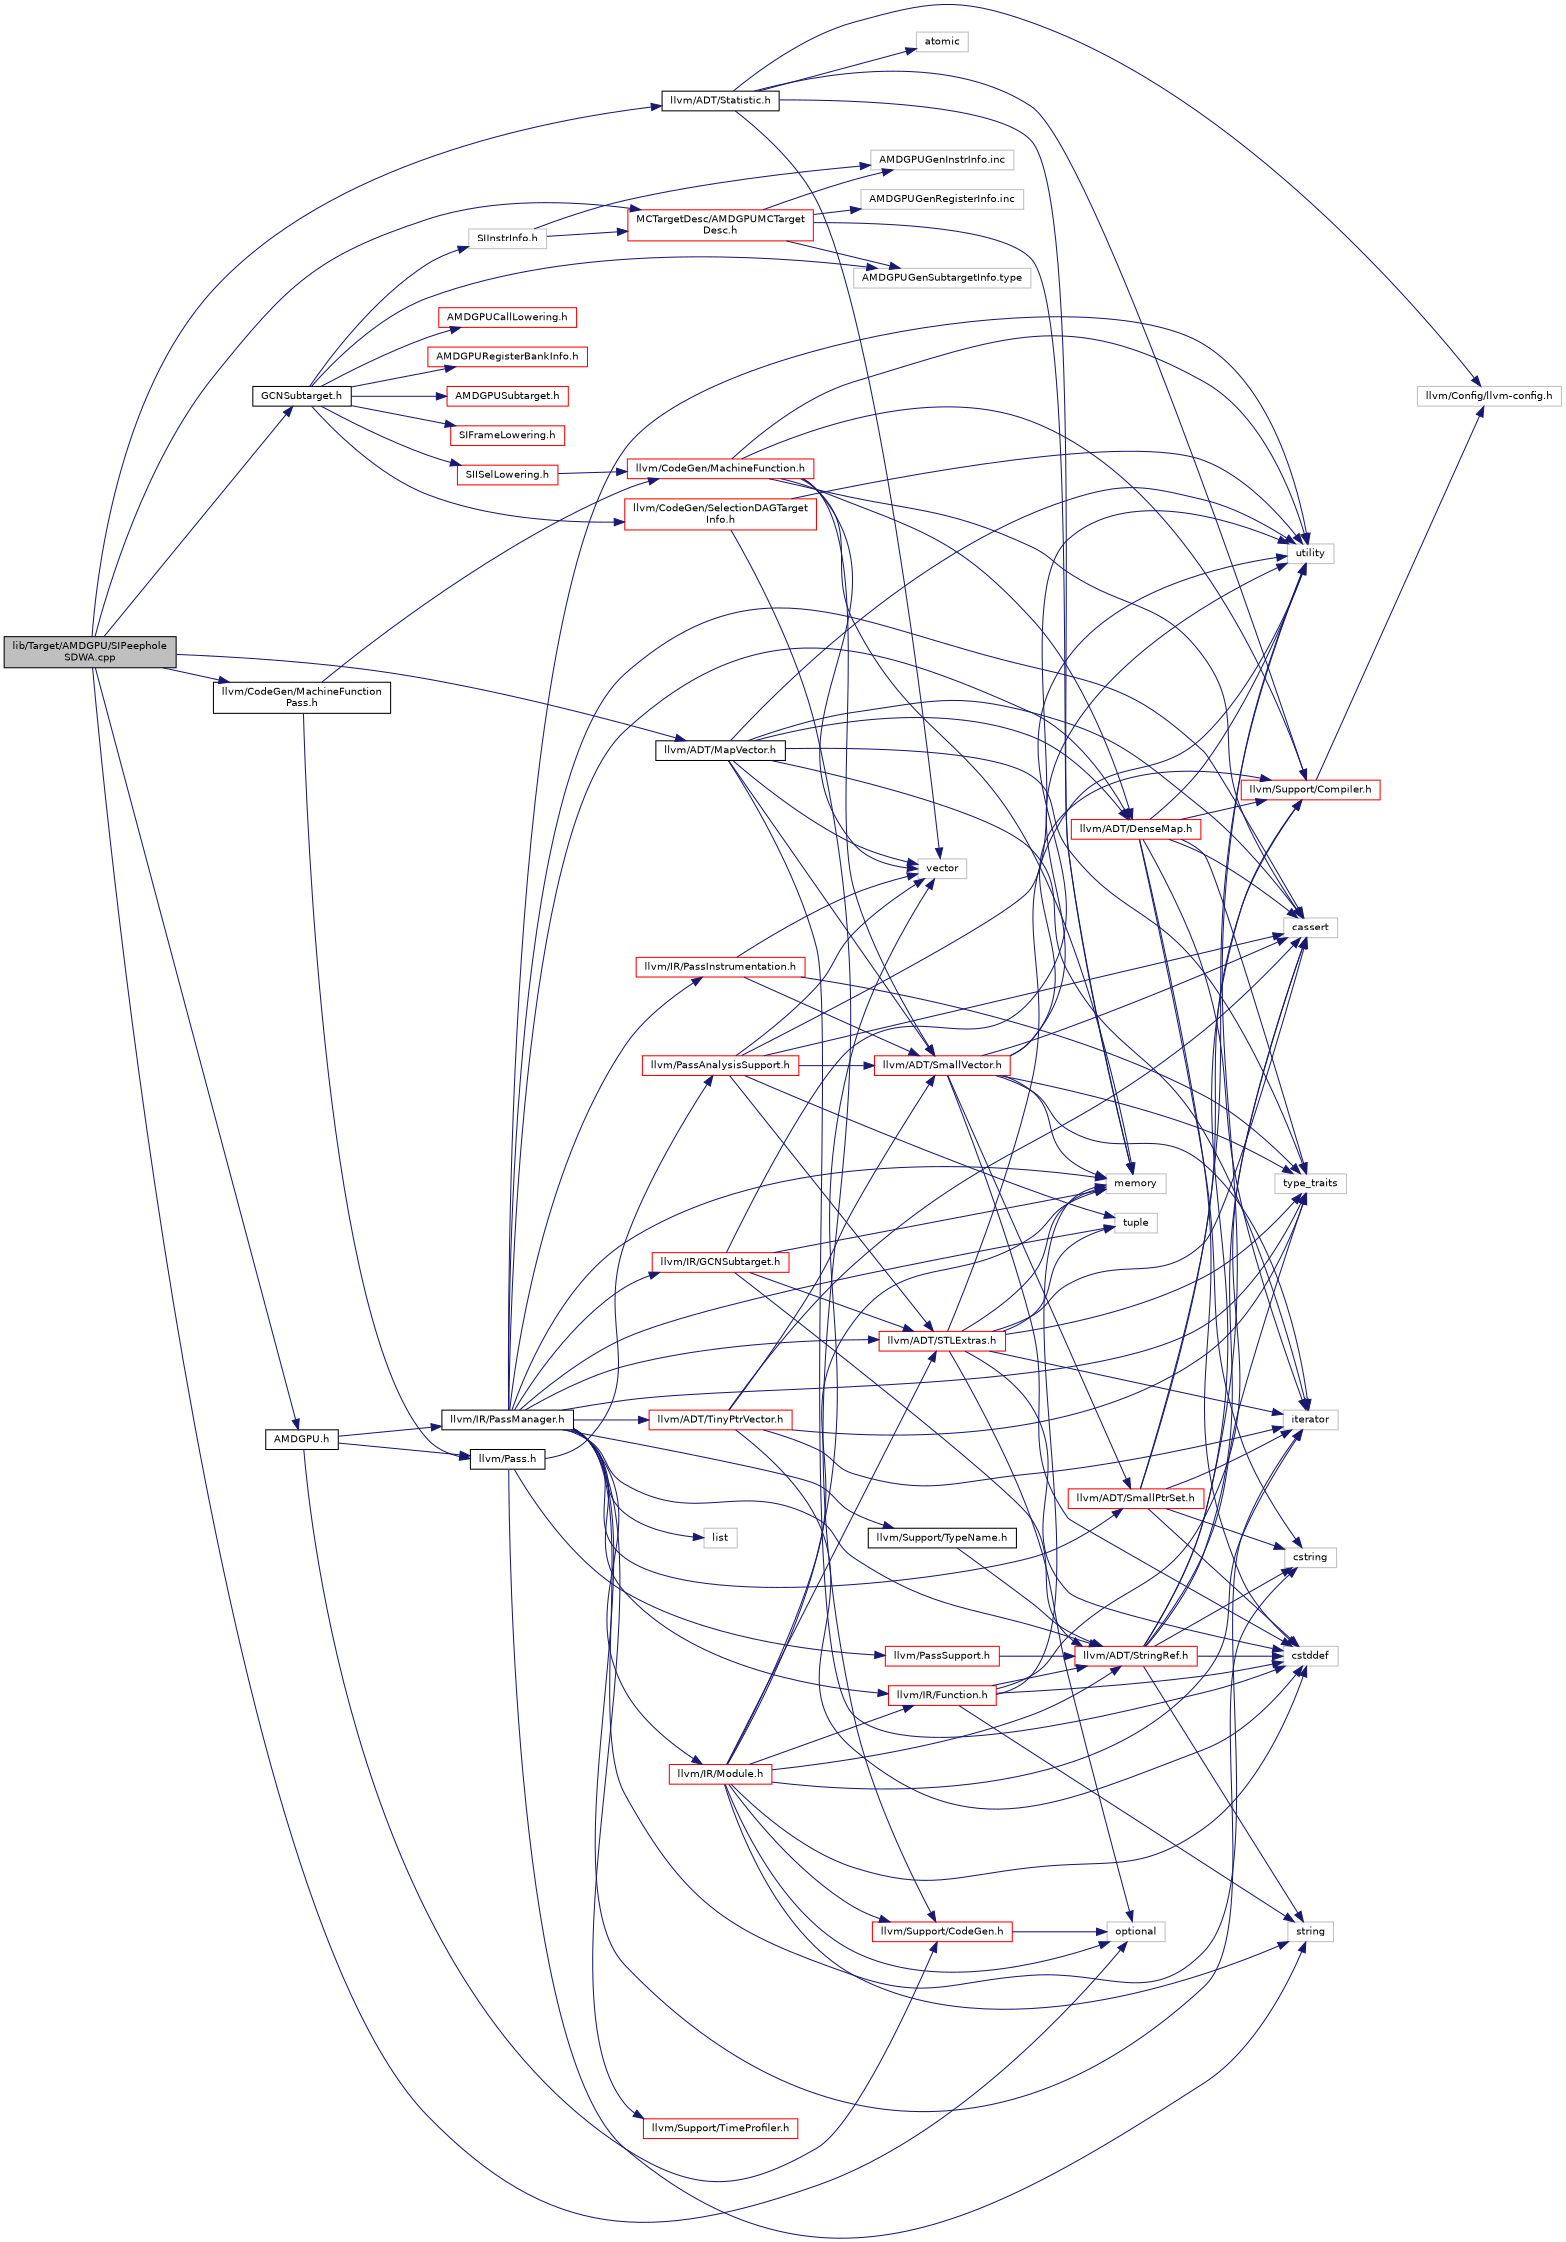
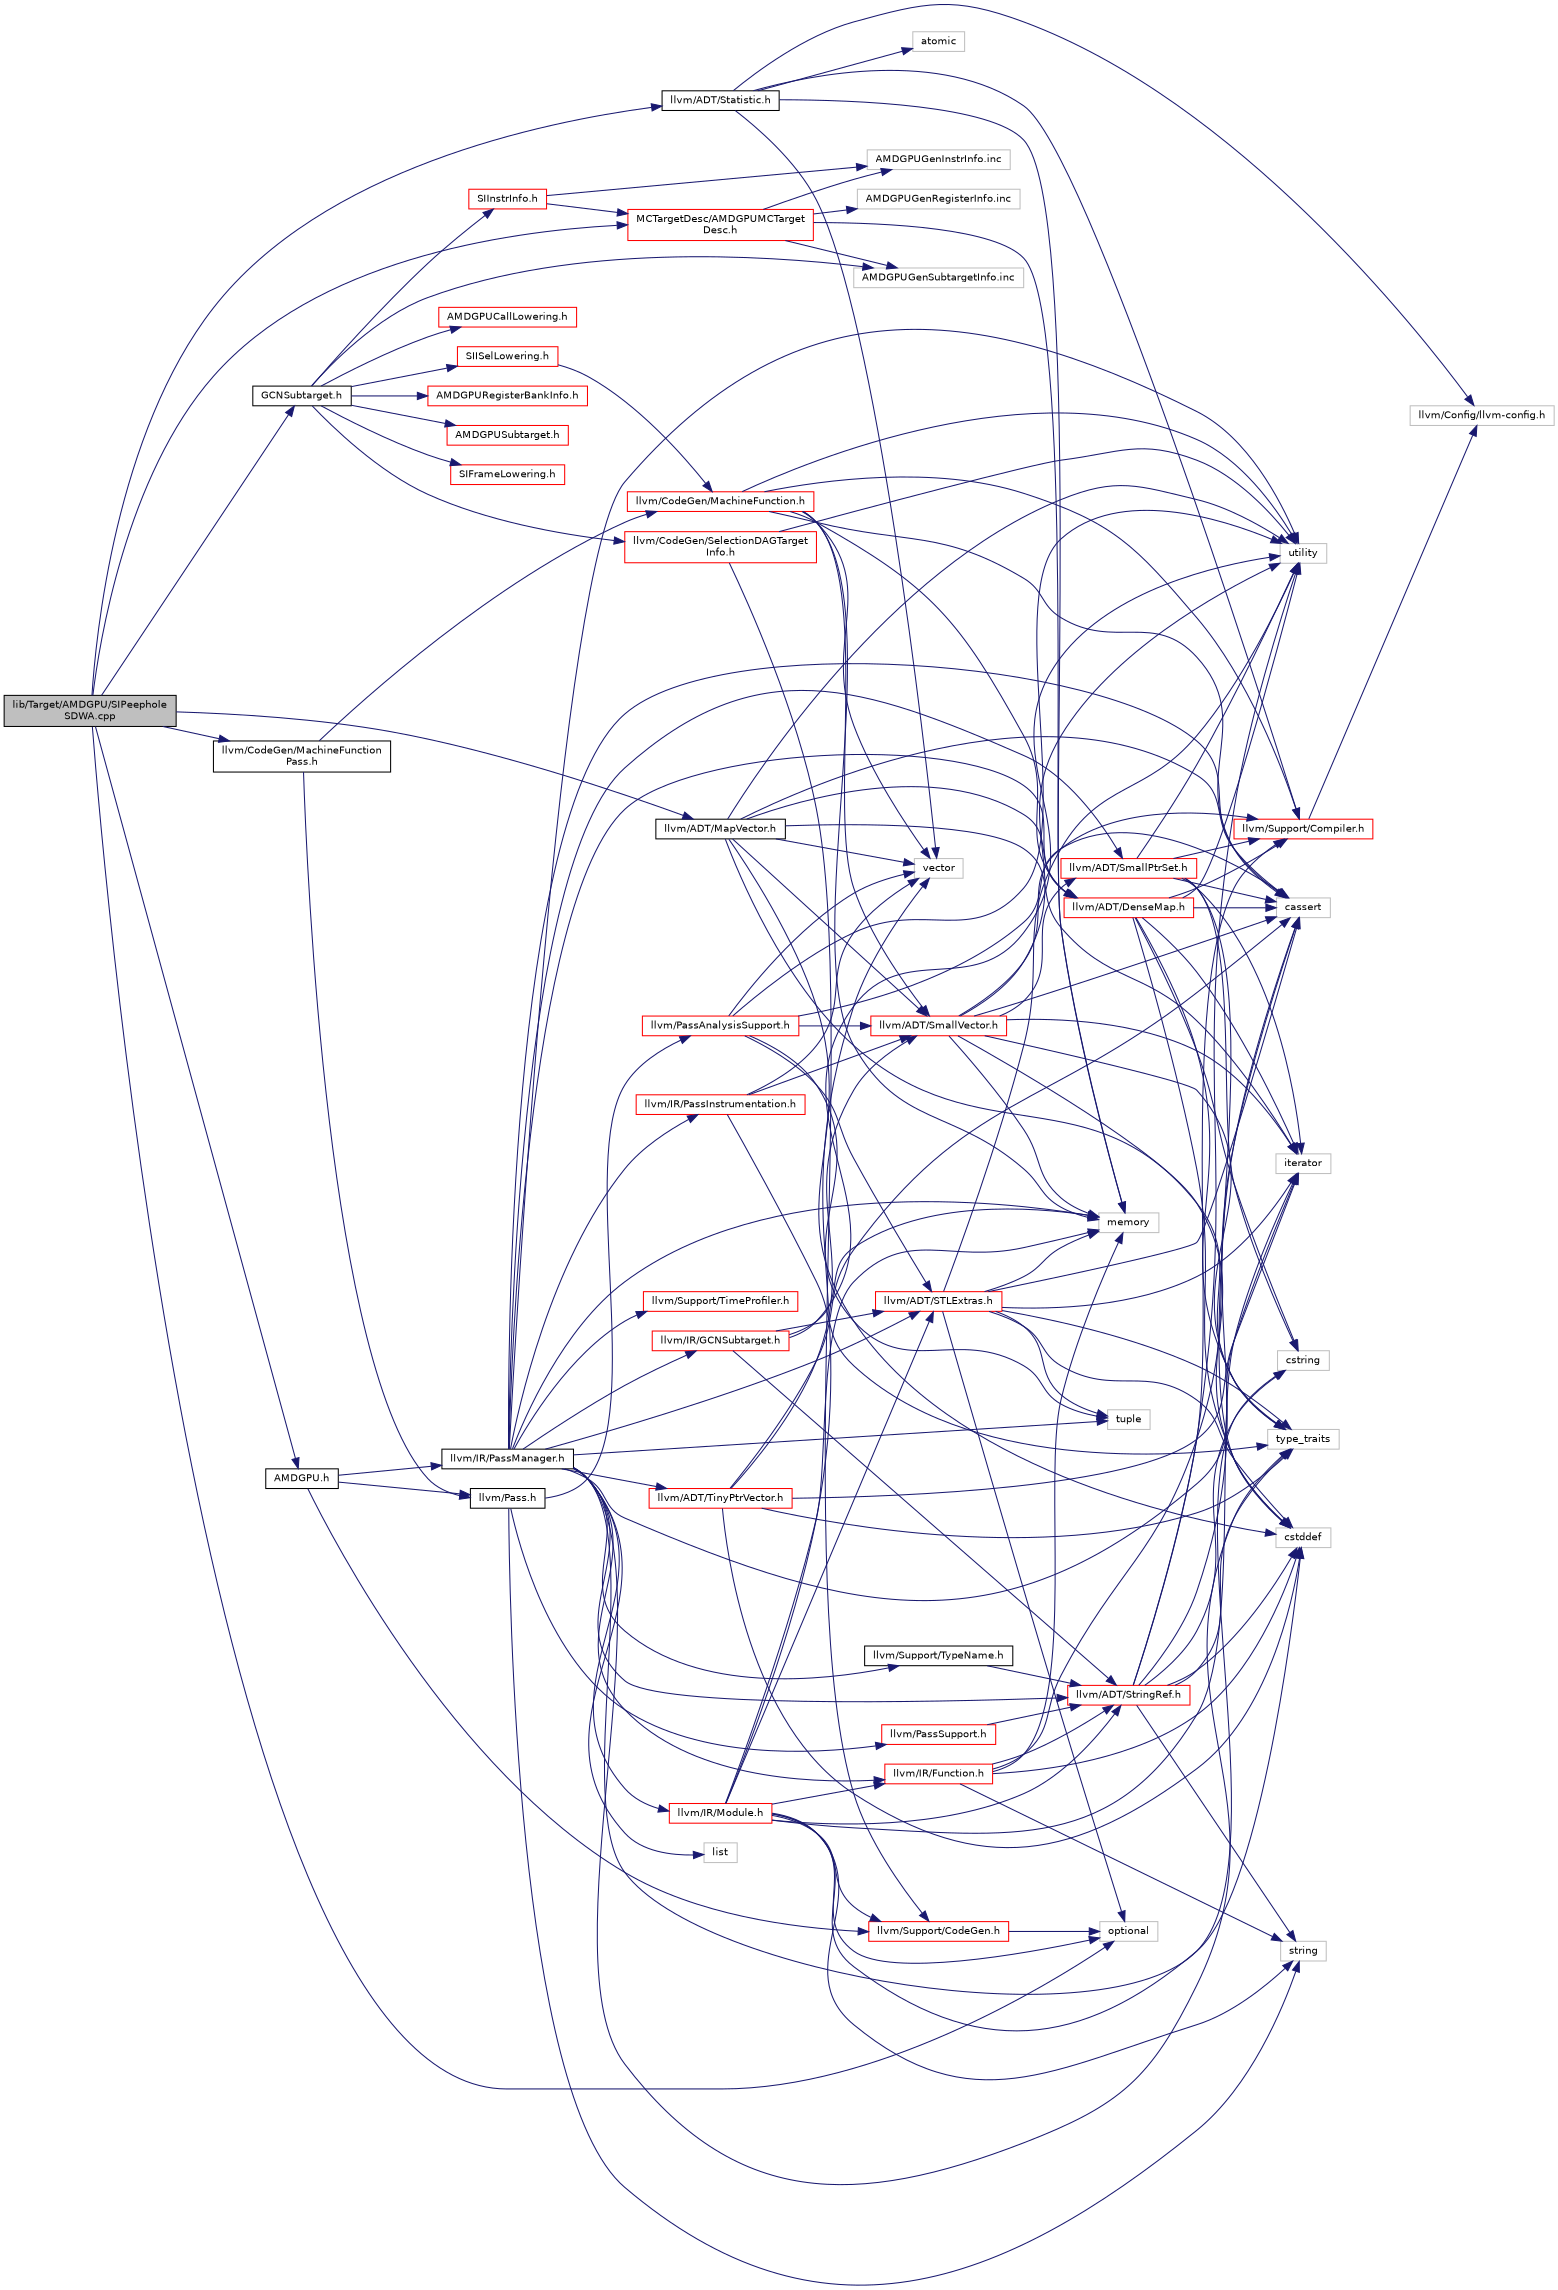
(508, 239) -> (508, 199)
(942, 278) -> (939, 278)
none -> (1215, 888)
